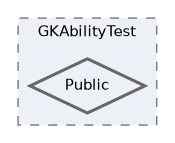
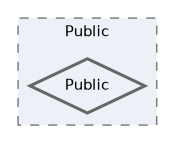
(87, 32) -> (87, 32)
